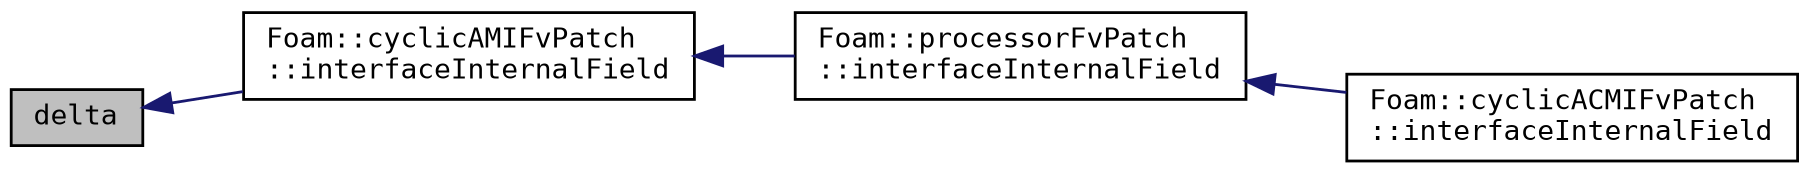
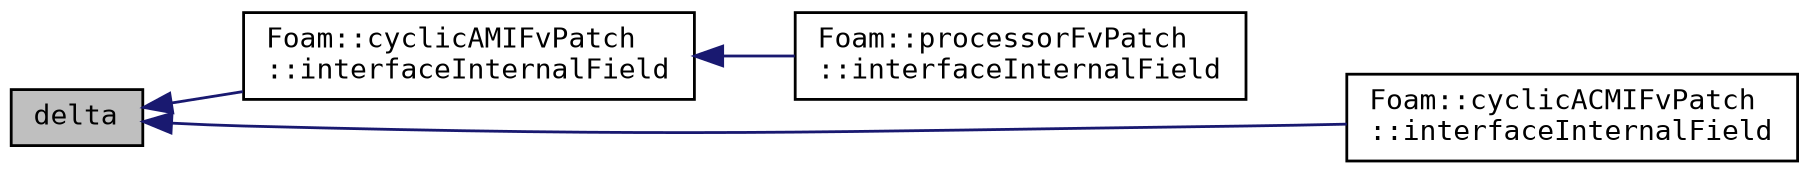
(1310, 88) -> (759, 132)
